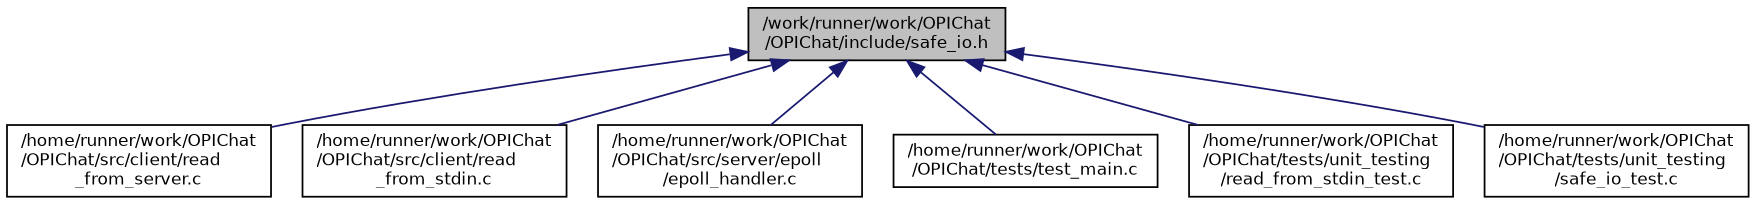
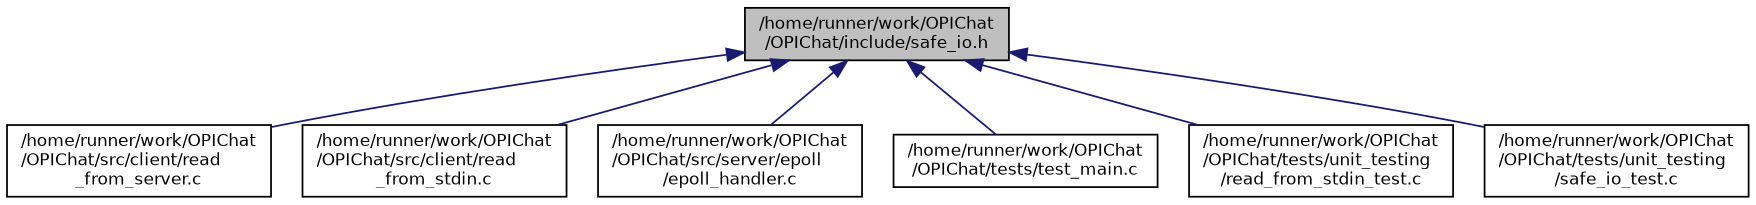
(877, 34) -> (877, 34)
